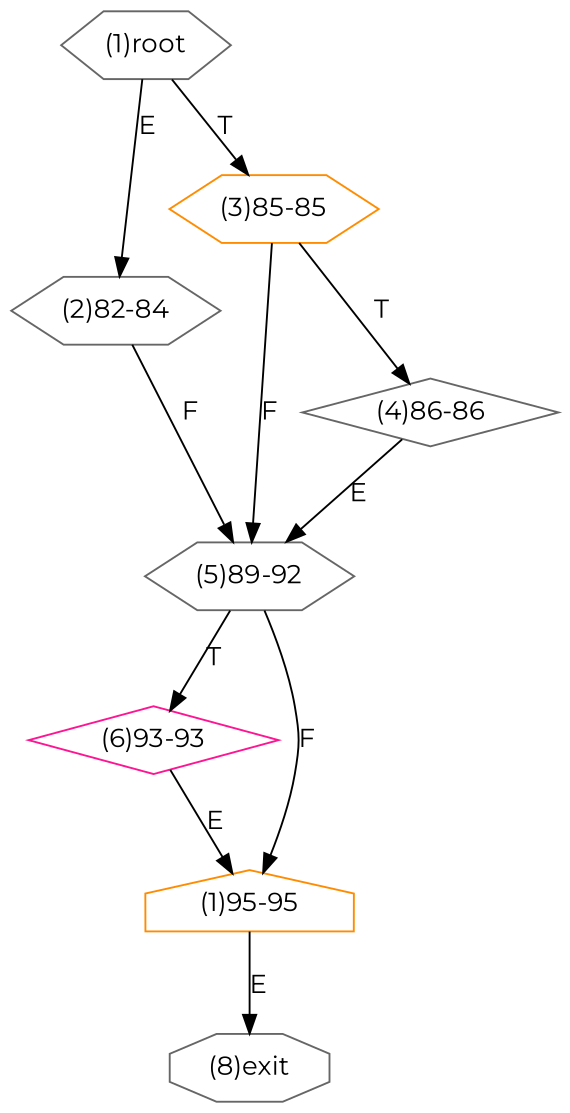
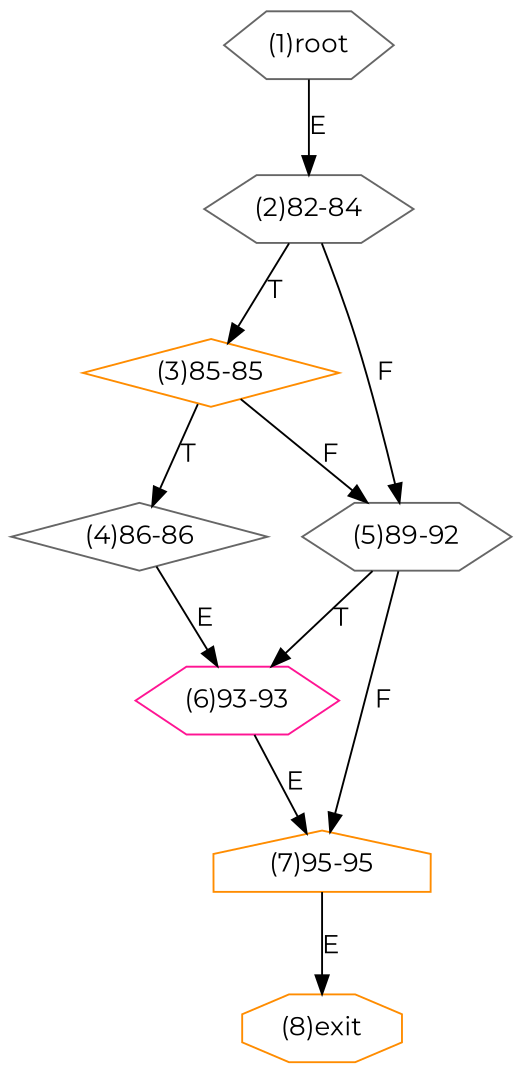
(204, 120) -> (264, 285)
(274, 209) -> (211, 373)
(351, 484) -> (182, 608)
(154, 740) -> (237, 701)
(250, 904) -> (322, 864)
(250, 1068) -> (322, 1028)
